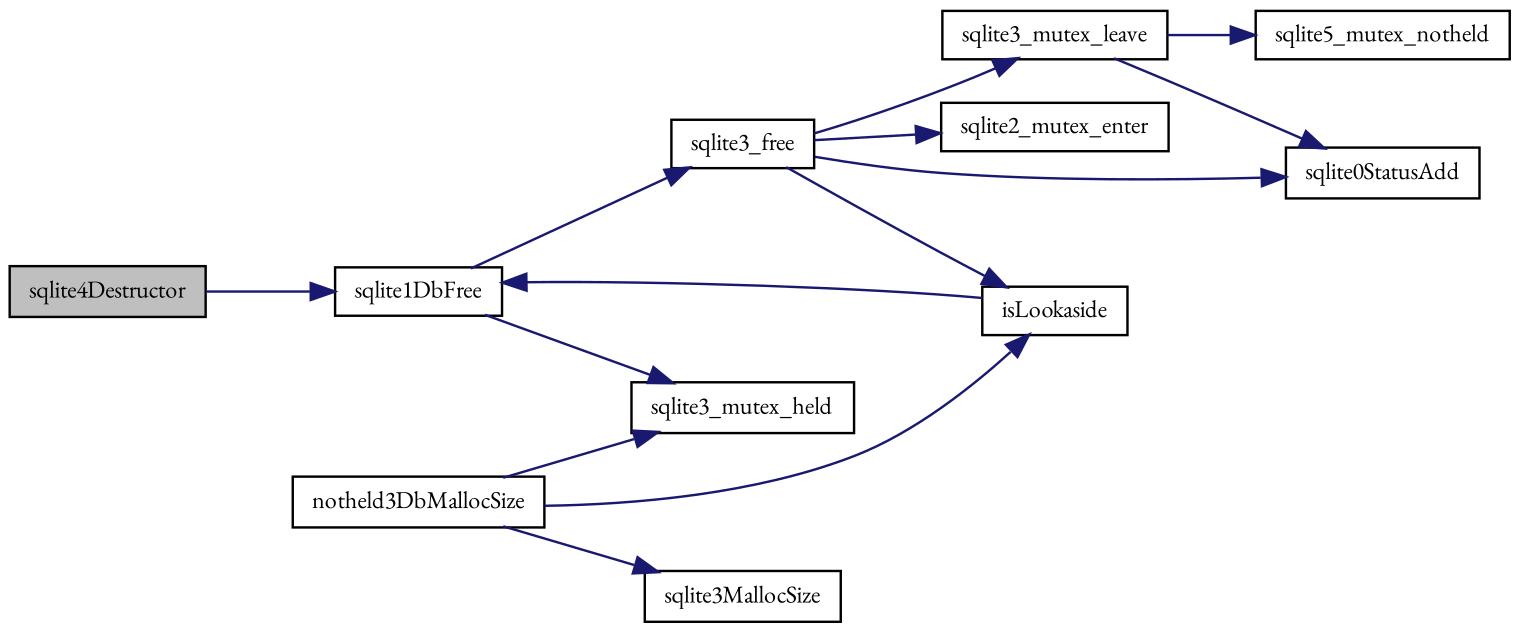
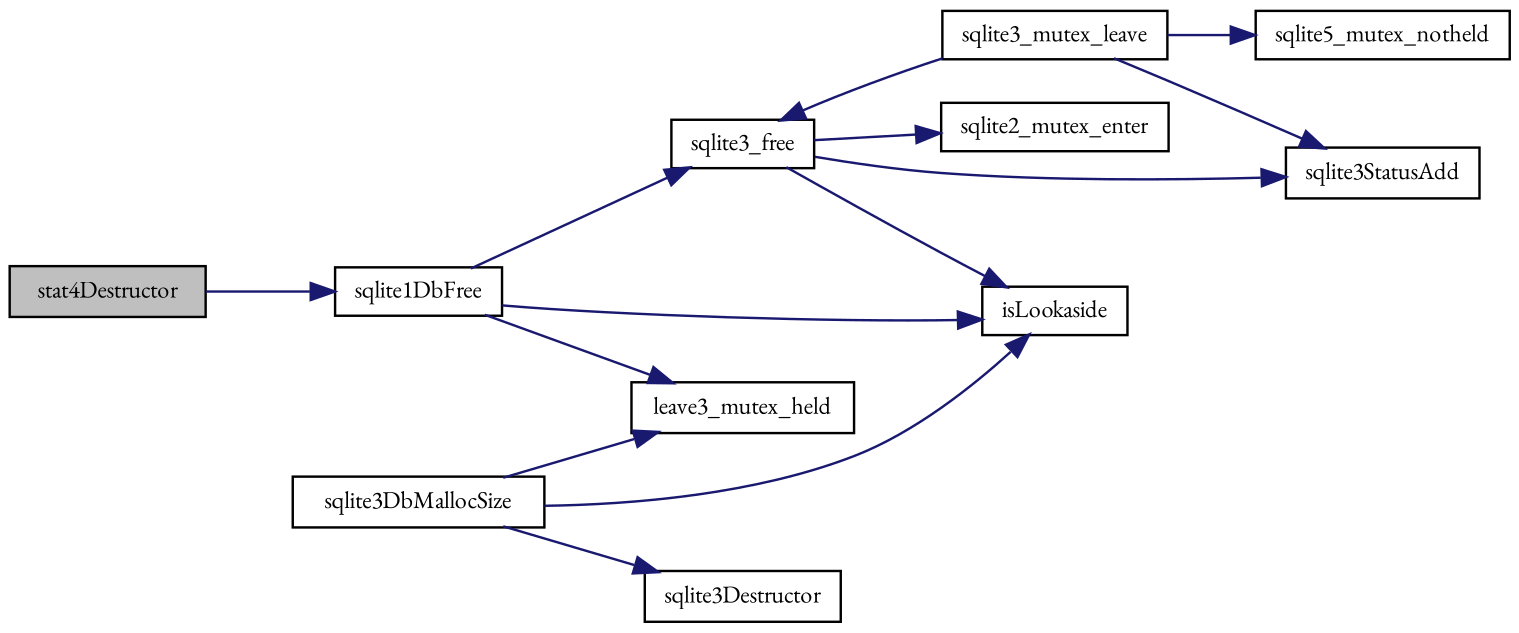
(906, 103) -> (872, 83)
(1383, 173) -> (1383, 173)
(755, 286) -> (730, 317)
(108, 292) -> (108, 292)
(743, 408) -> (743, 408)
(419, 502) -> (419, 502)
(743, 596) -> (743, 596)
